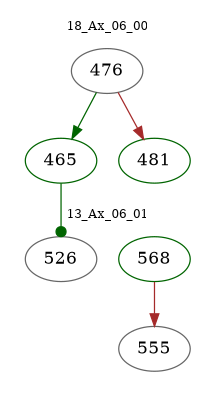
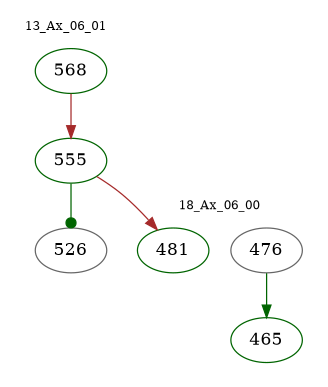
(128, 110) -> (136, 207)
(61, 211) -> (71, 201)
(154, 349) -> (71, 161)
